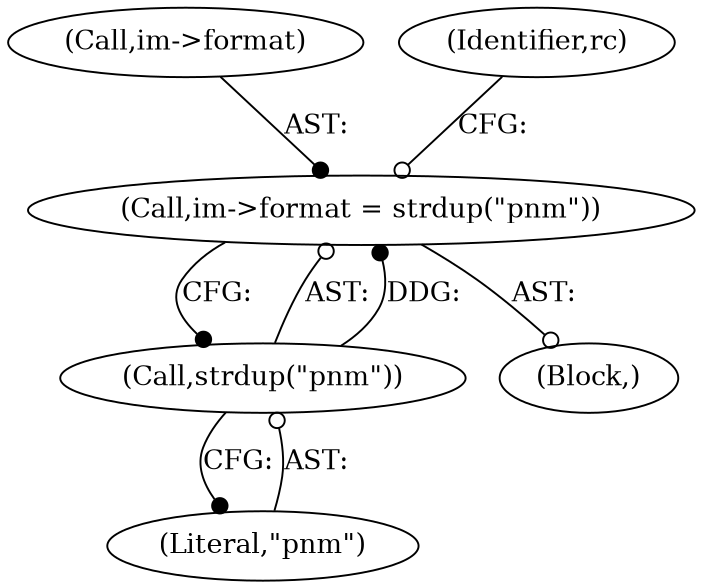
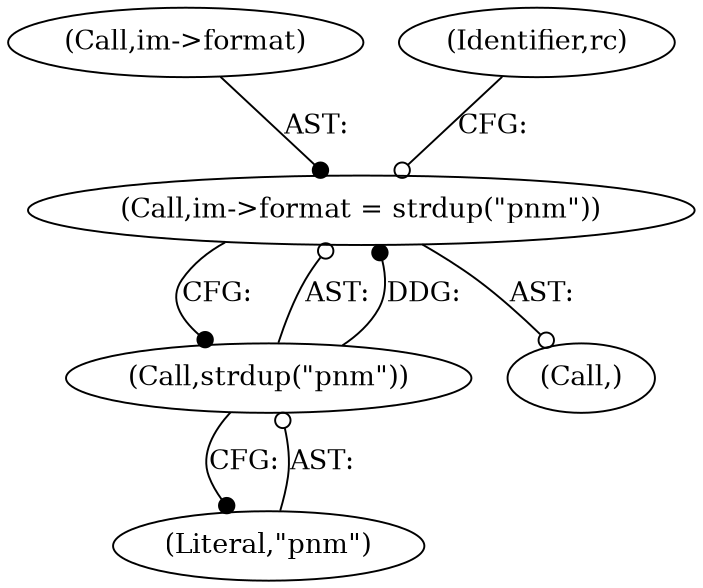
(589, 378) -> (581, 378)
